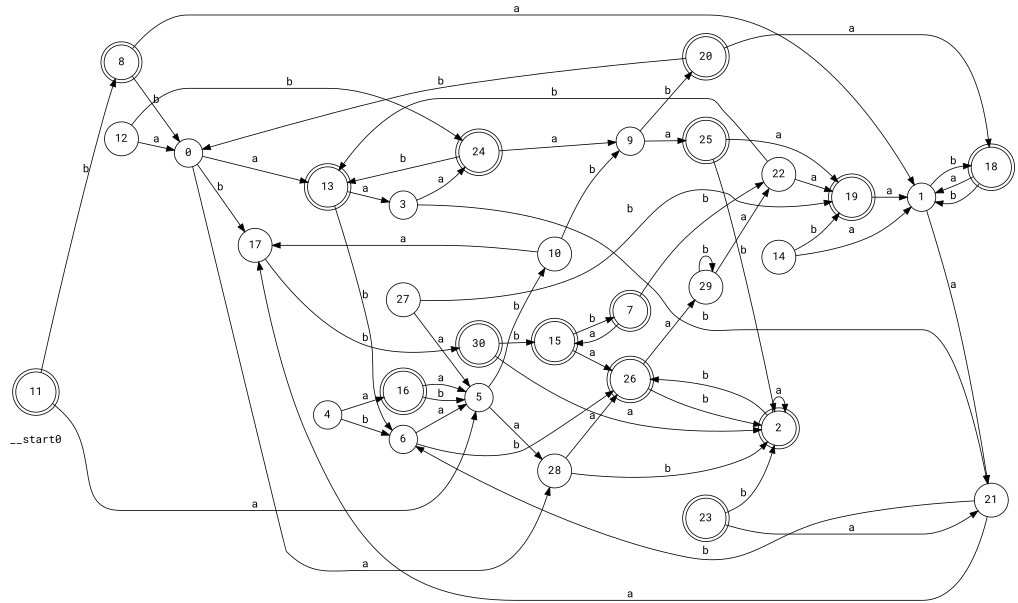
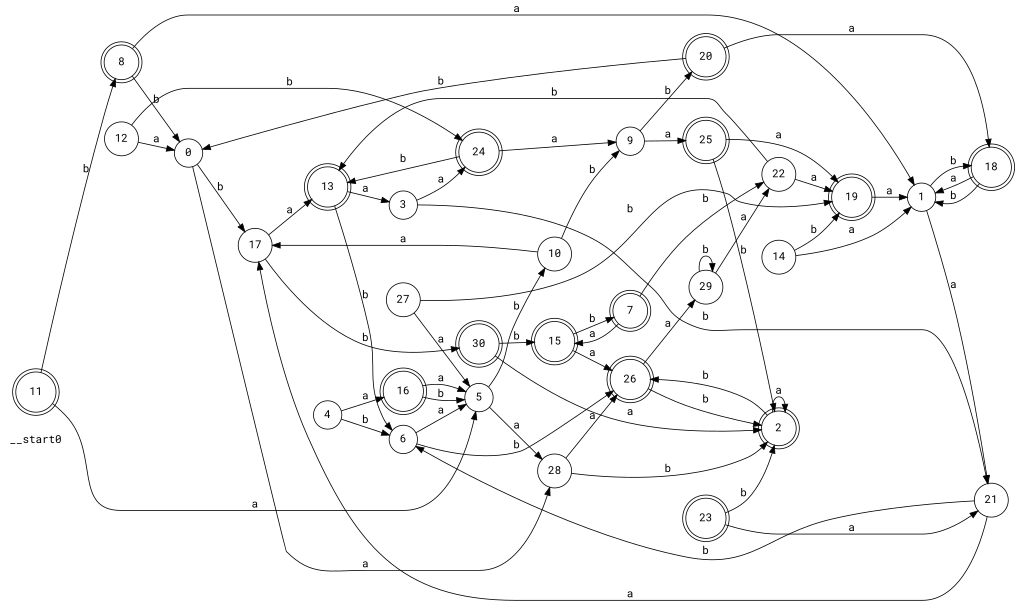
(251, 168) -> (287, 220)
